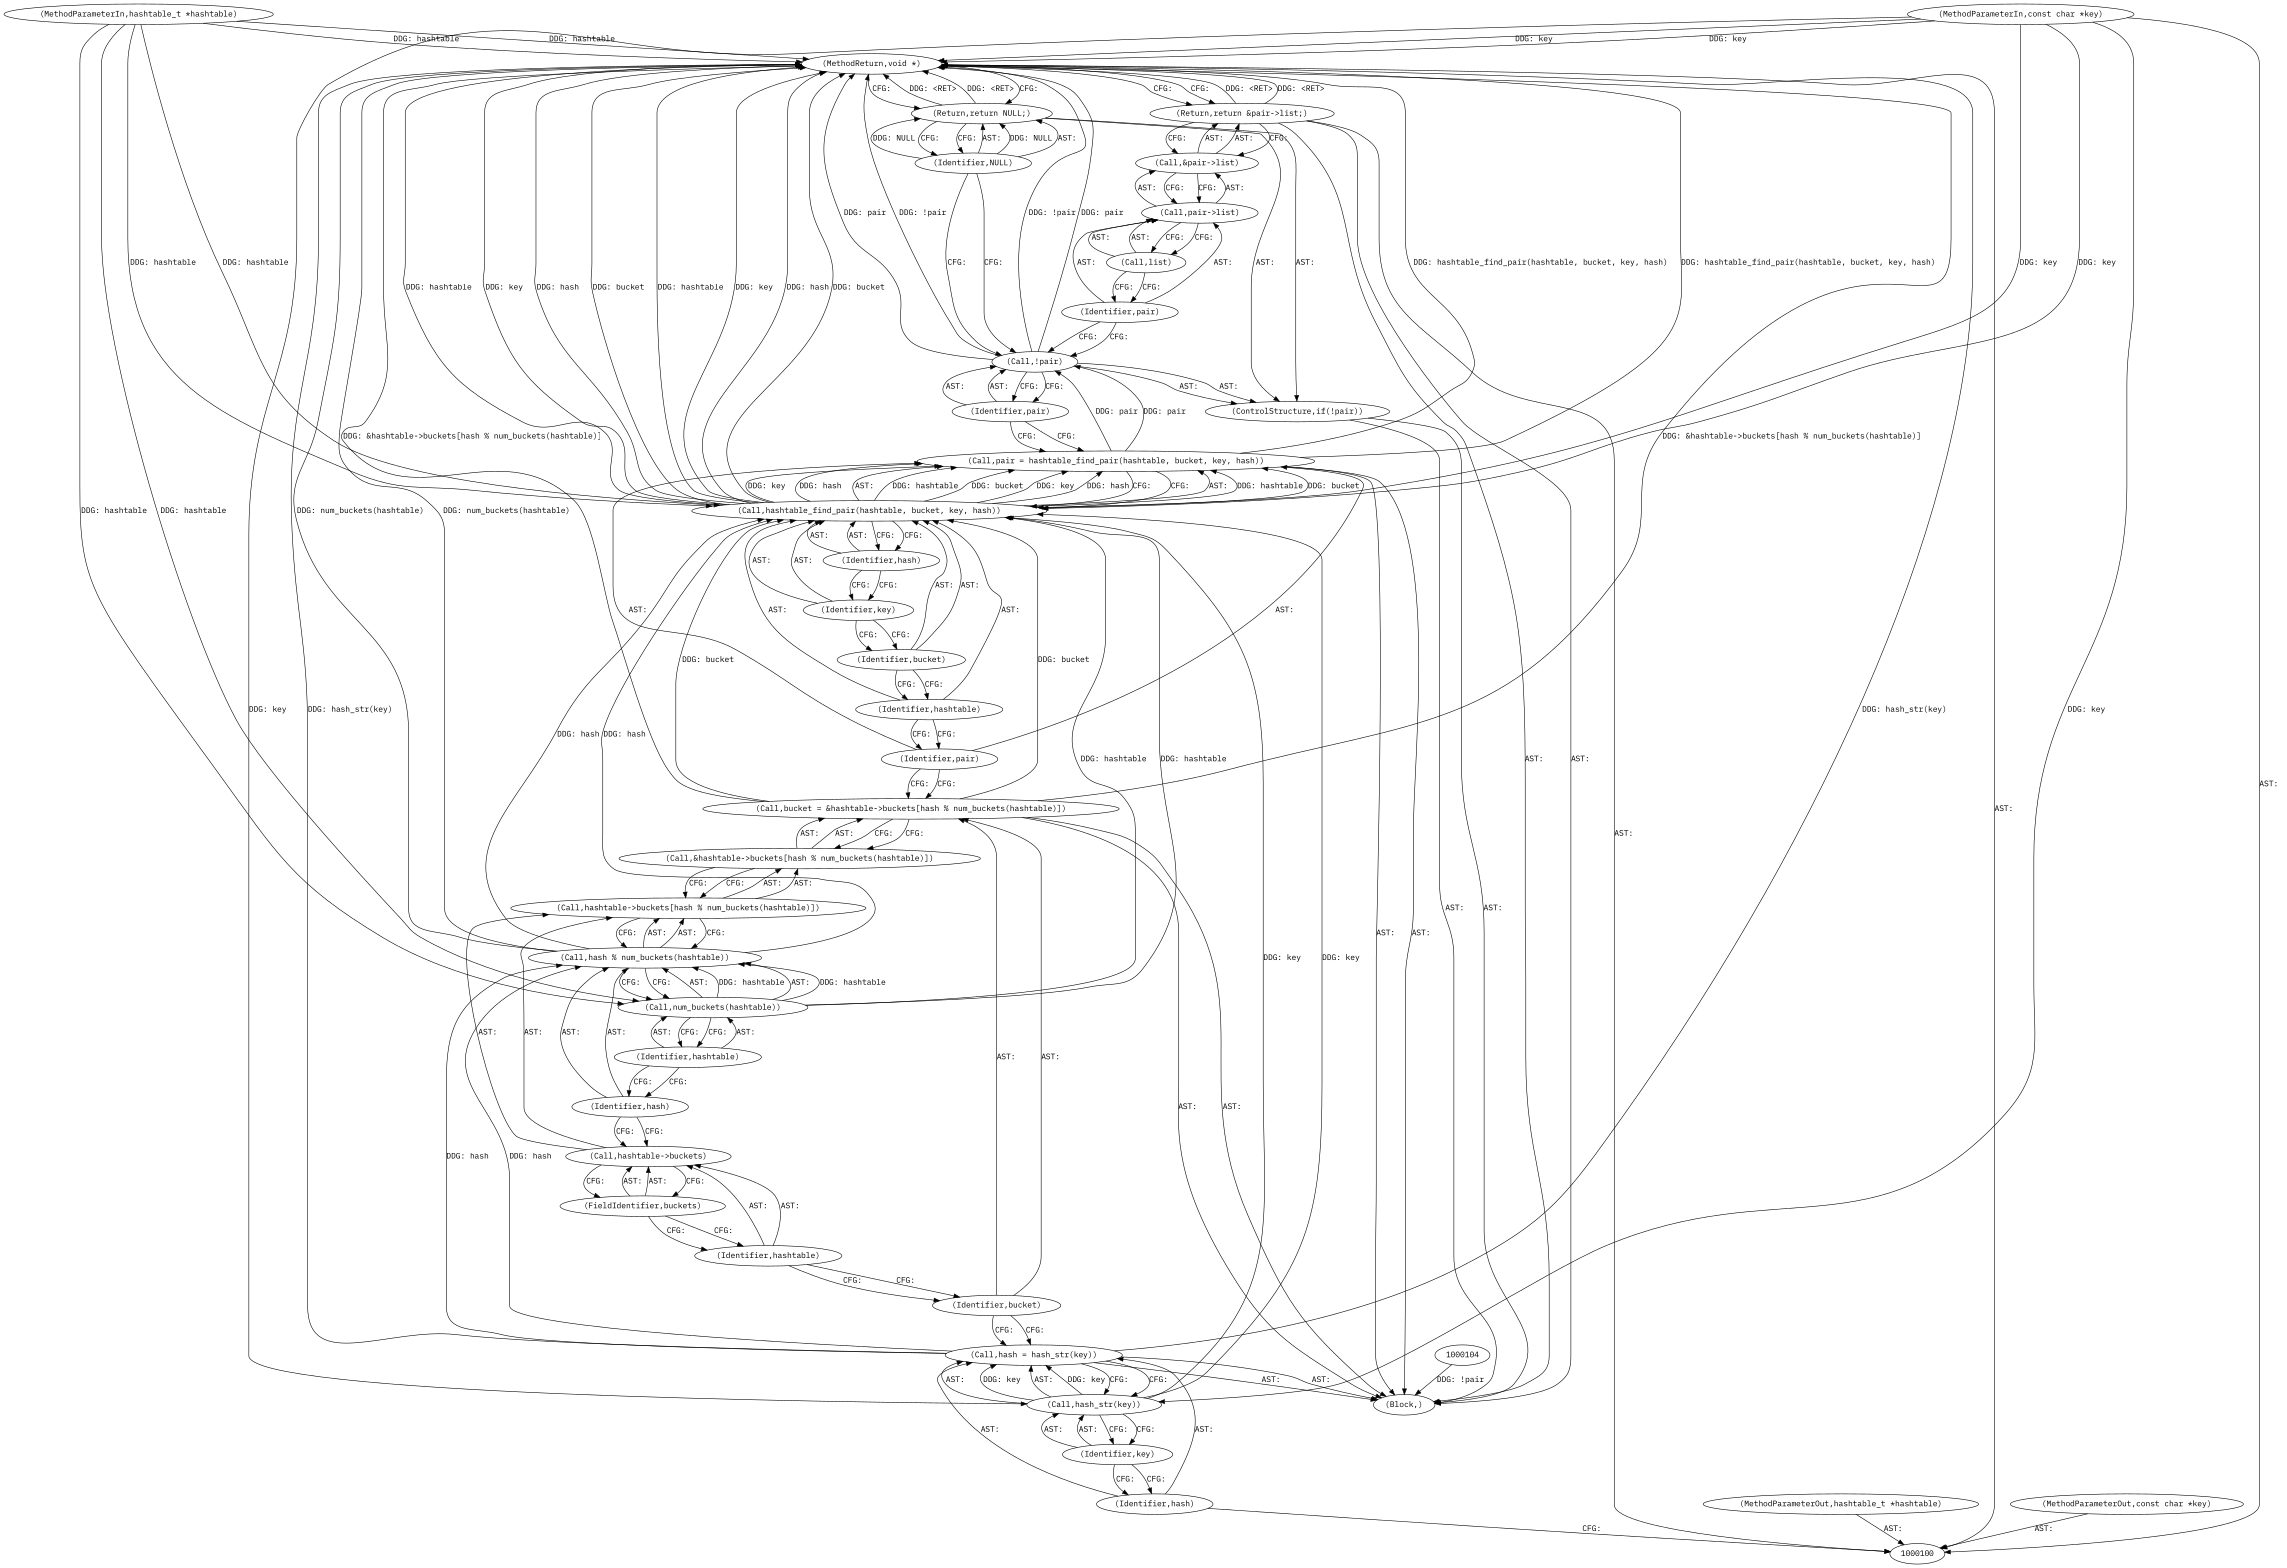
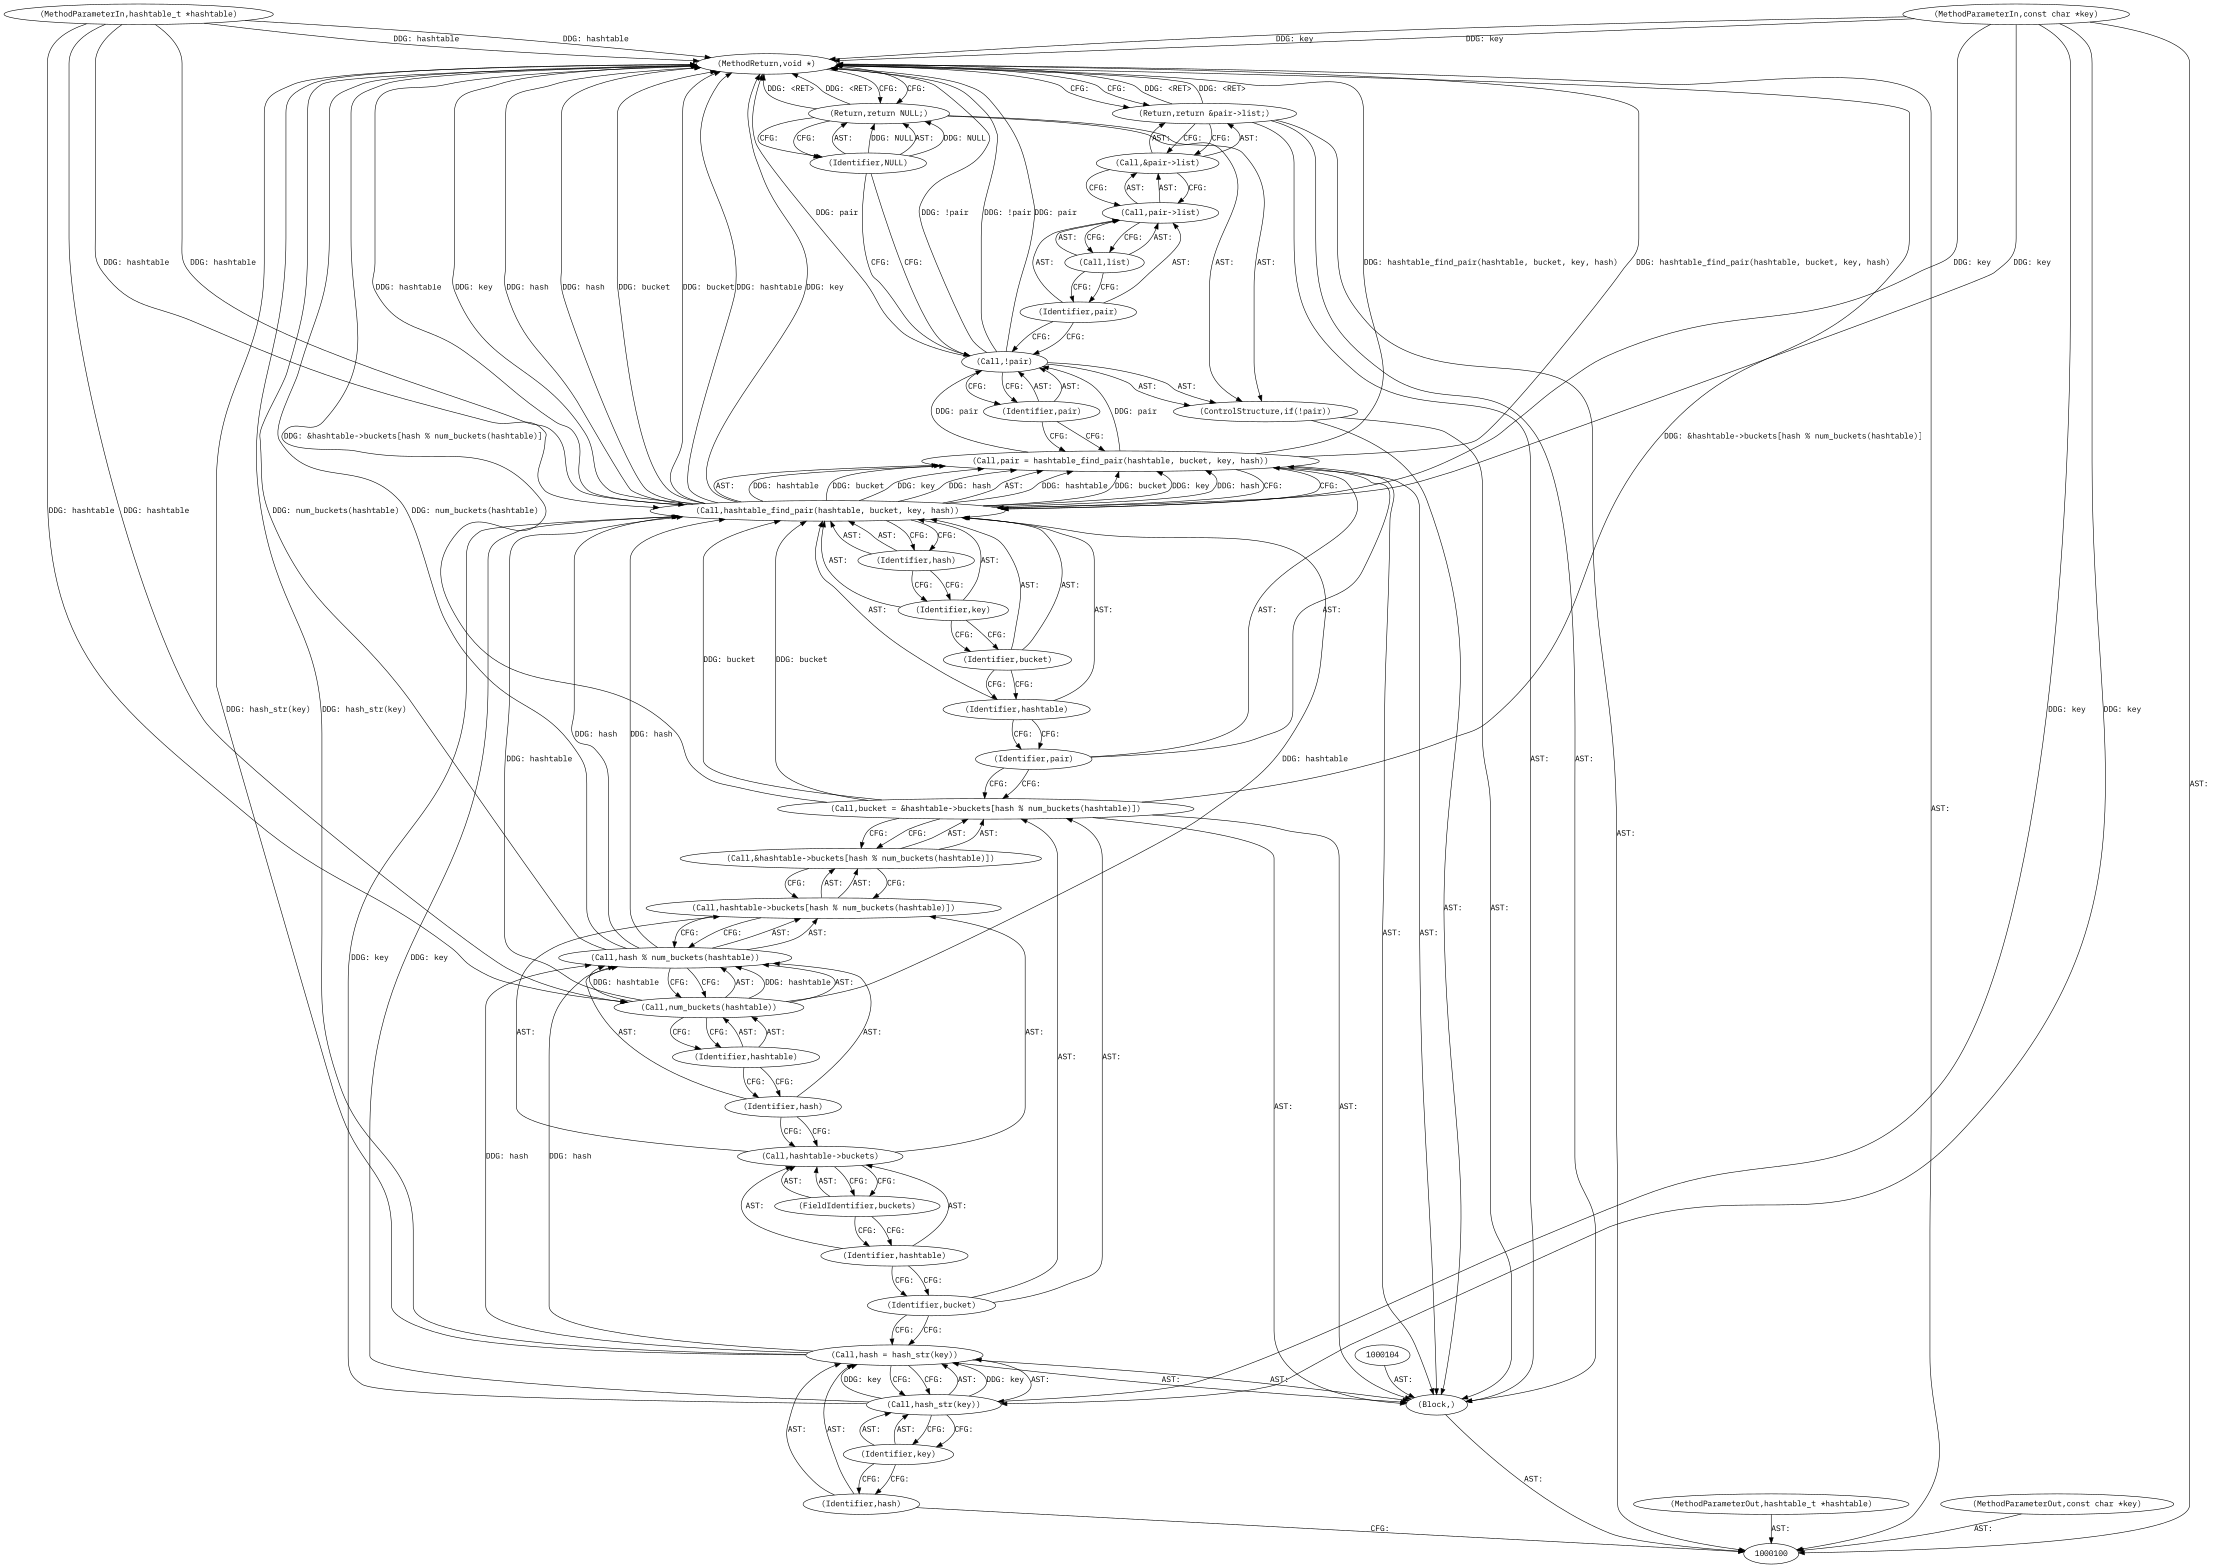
(1460, 1380) -> (1406, 1380)
none -> (1577, 1517)
